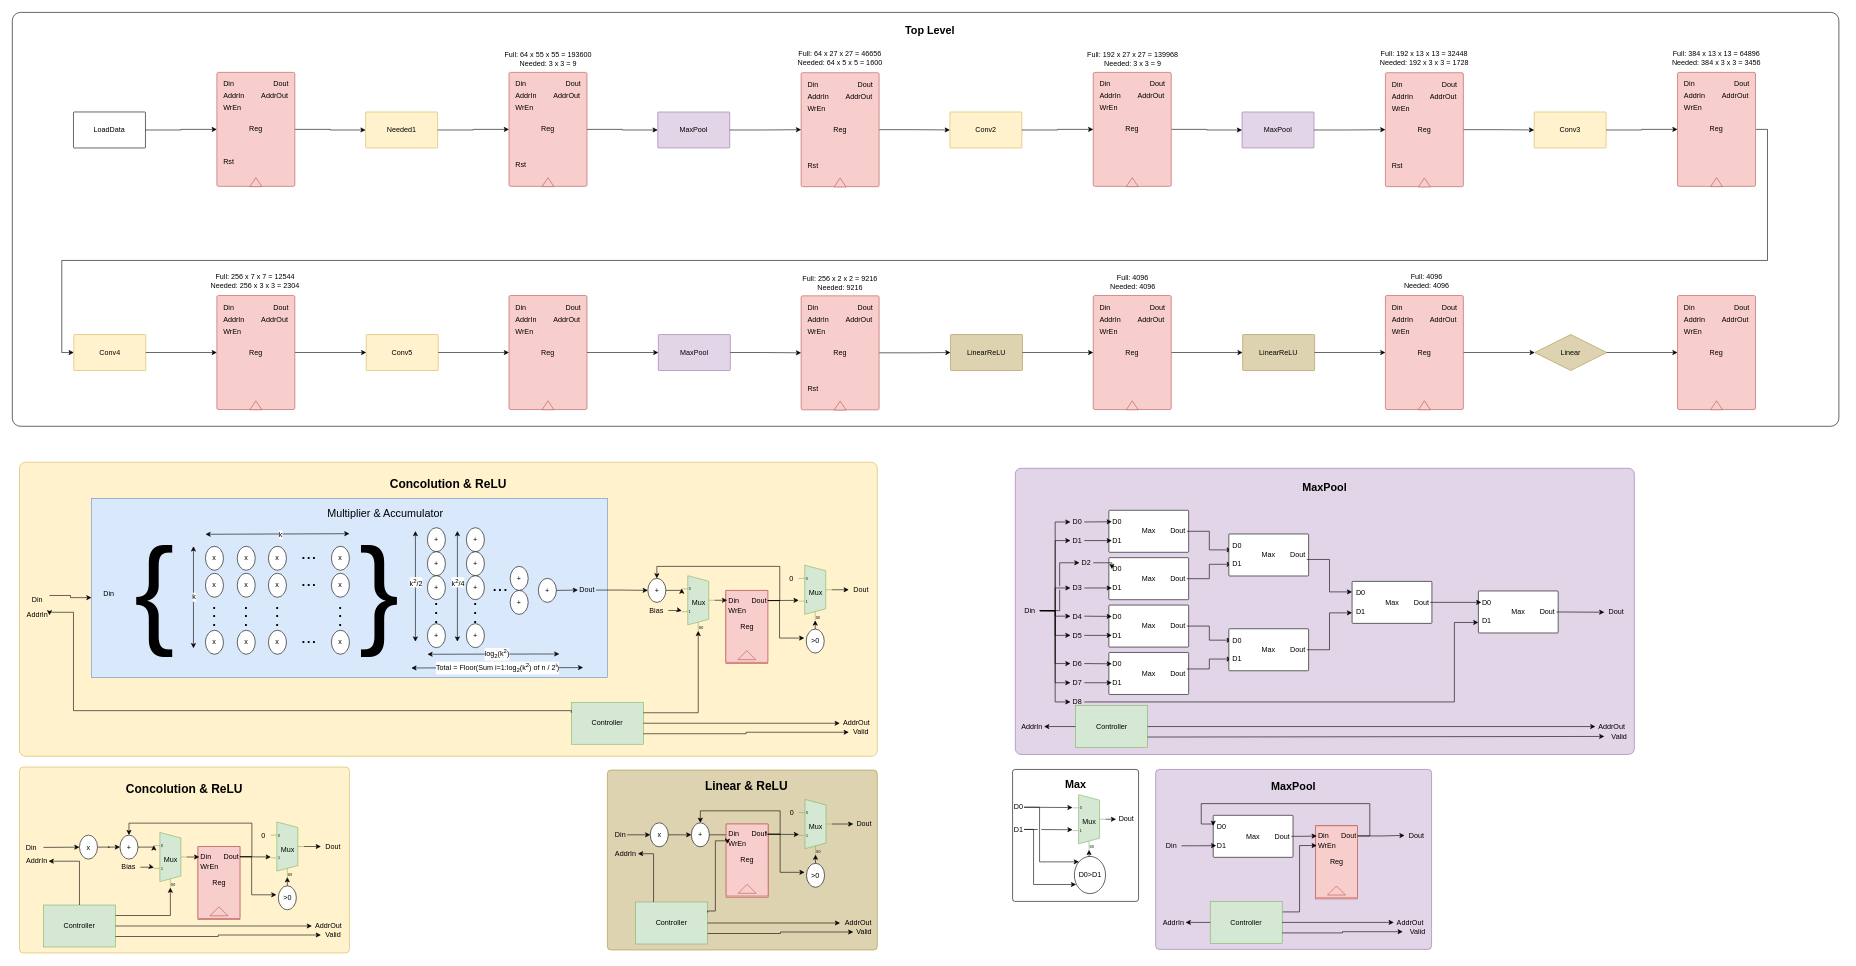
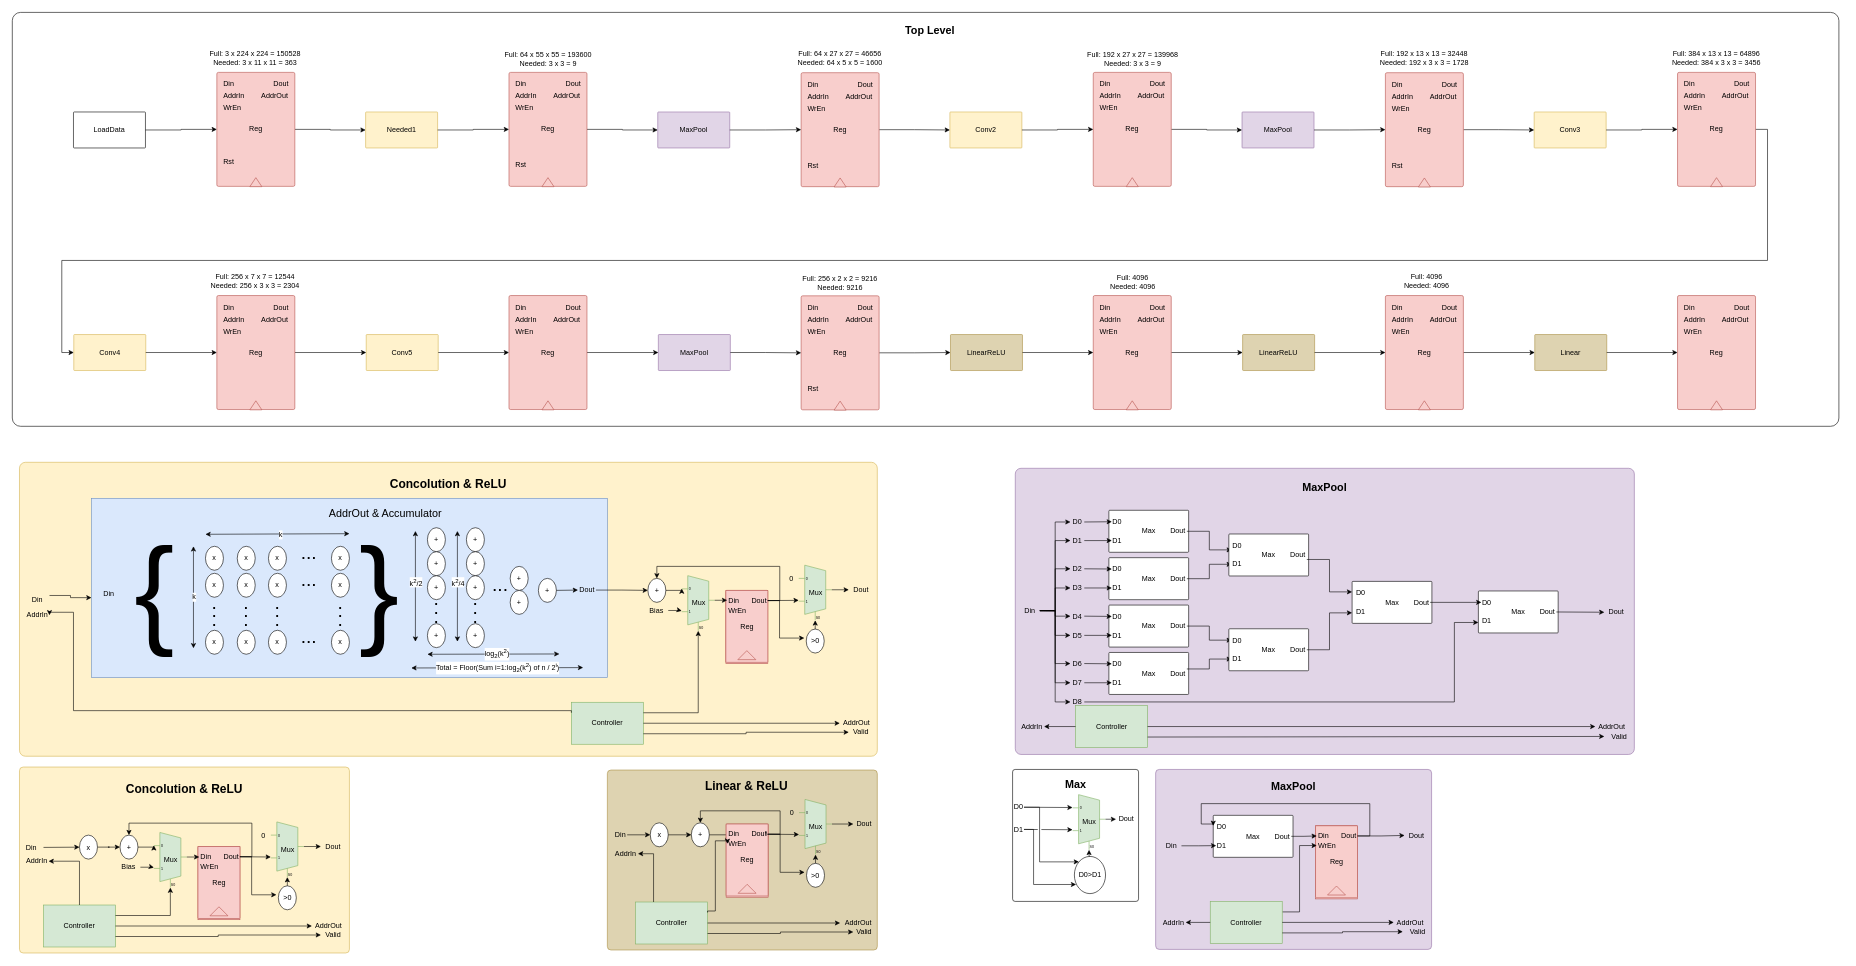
none -> (255, 58)
(1571, 353) -> (1571, 353)
(386, 513) -> (386, 513)
(1087, 563) -> (1078, 569)
